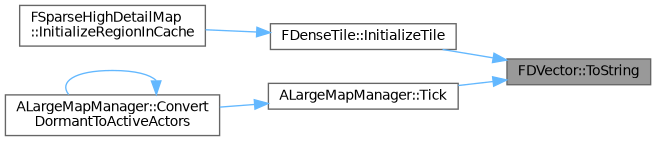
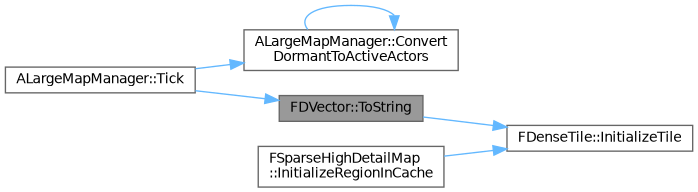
(468, 54) -> (458, 121)
(237, 106) -> (213, 67)
